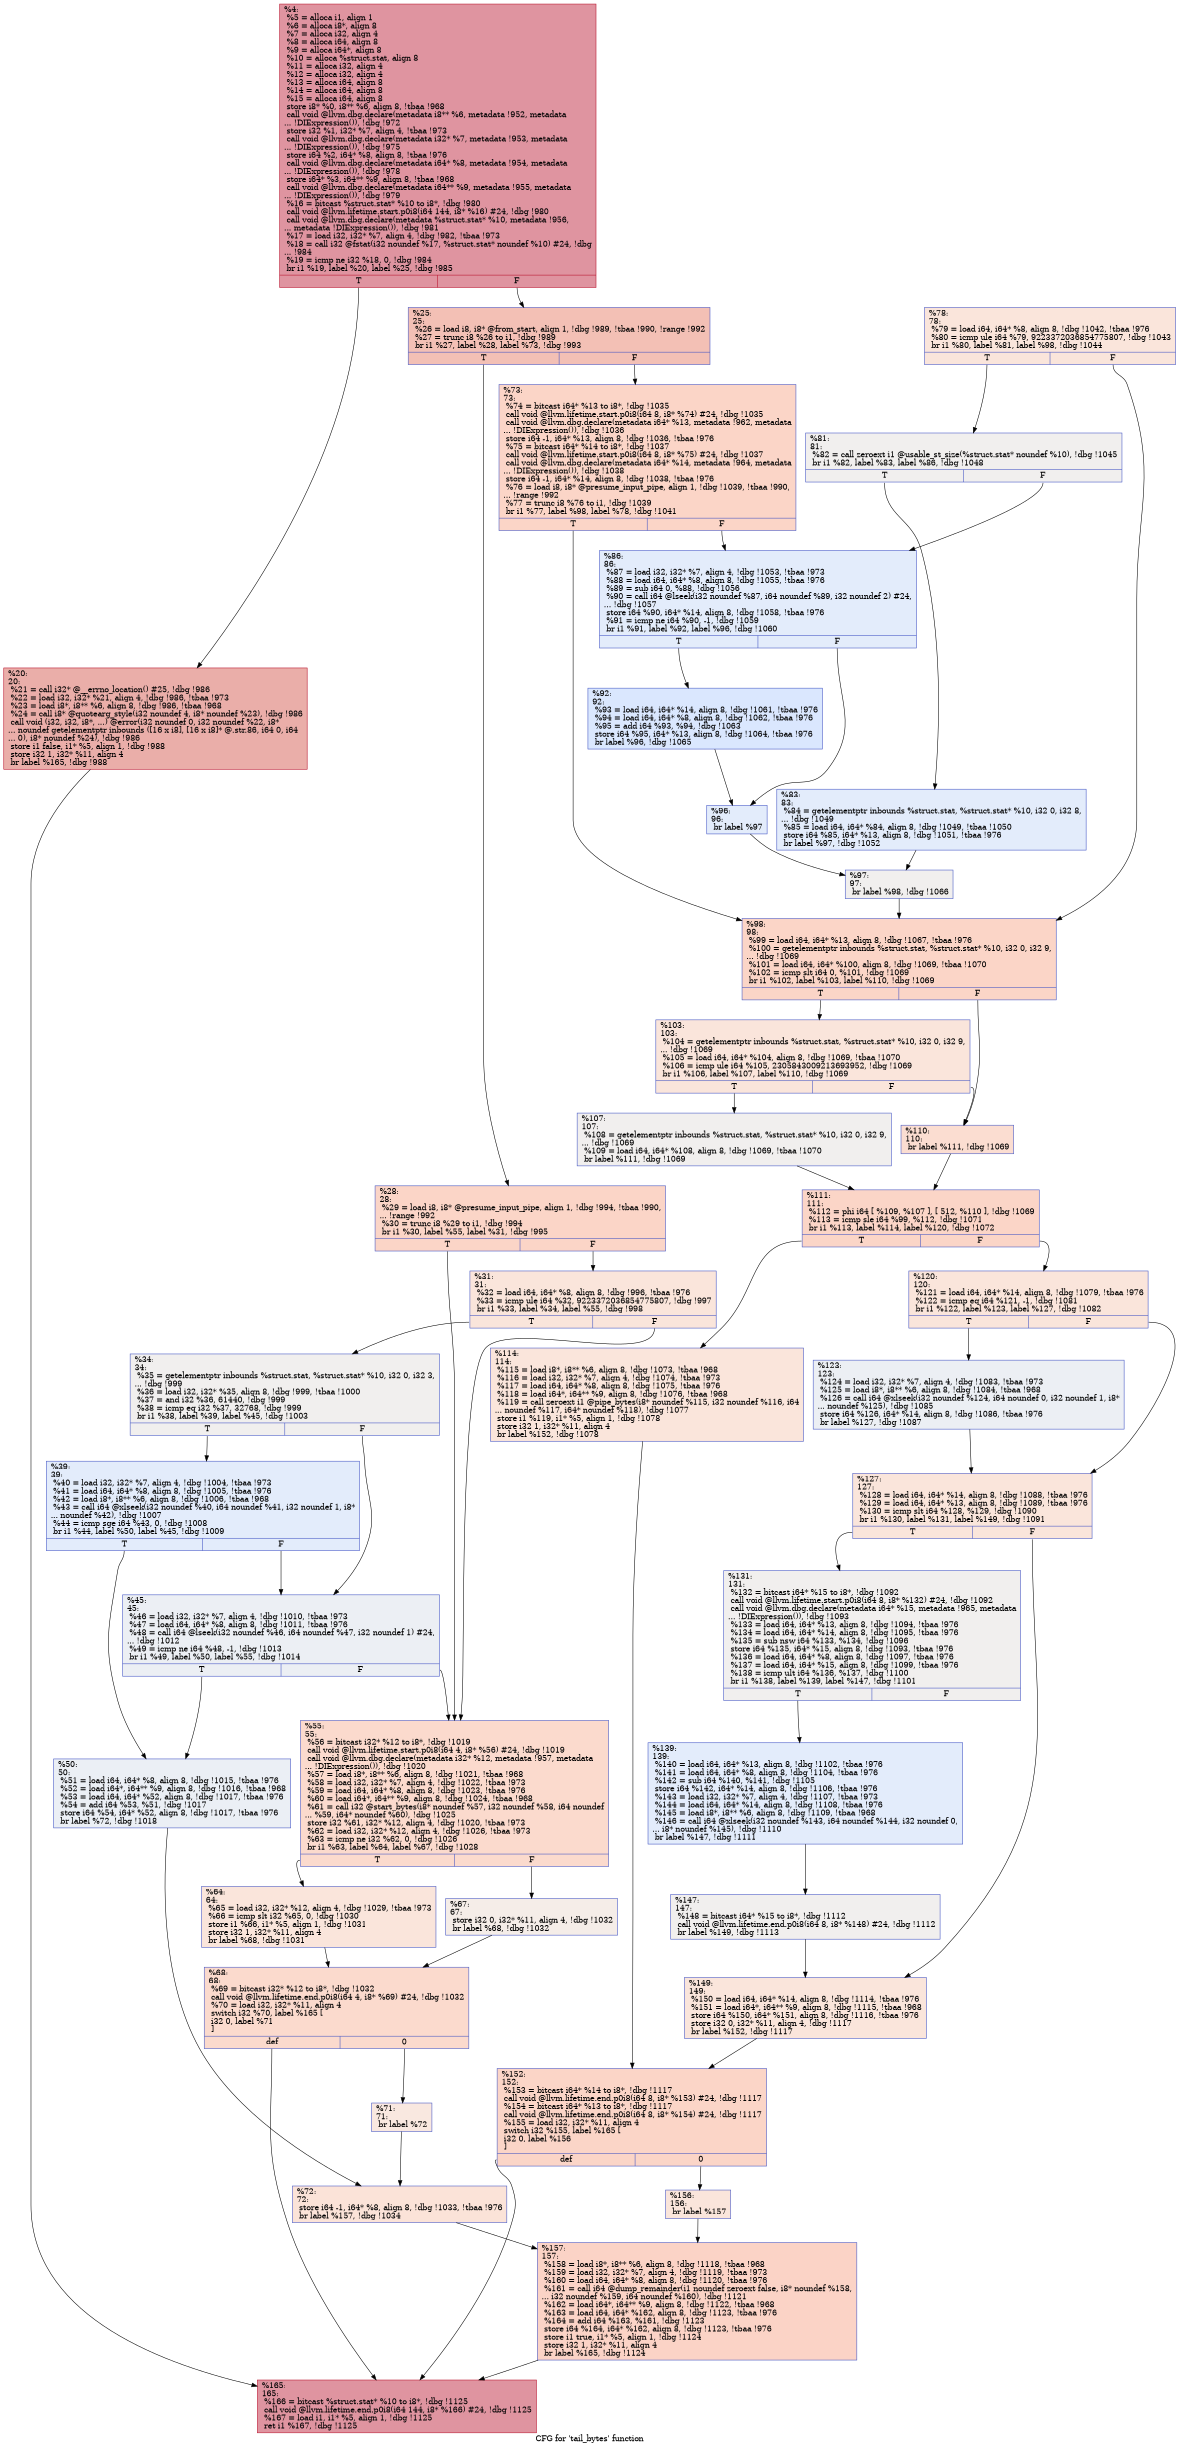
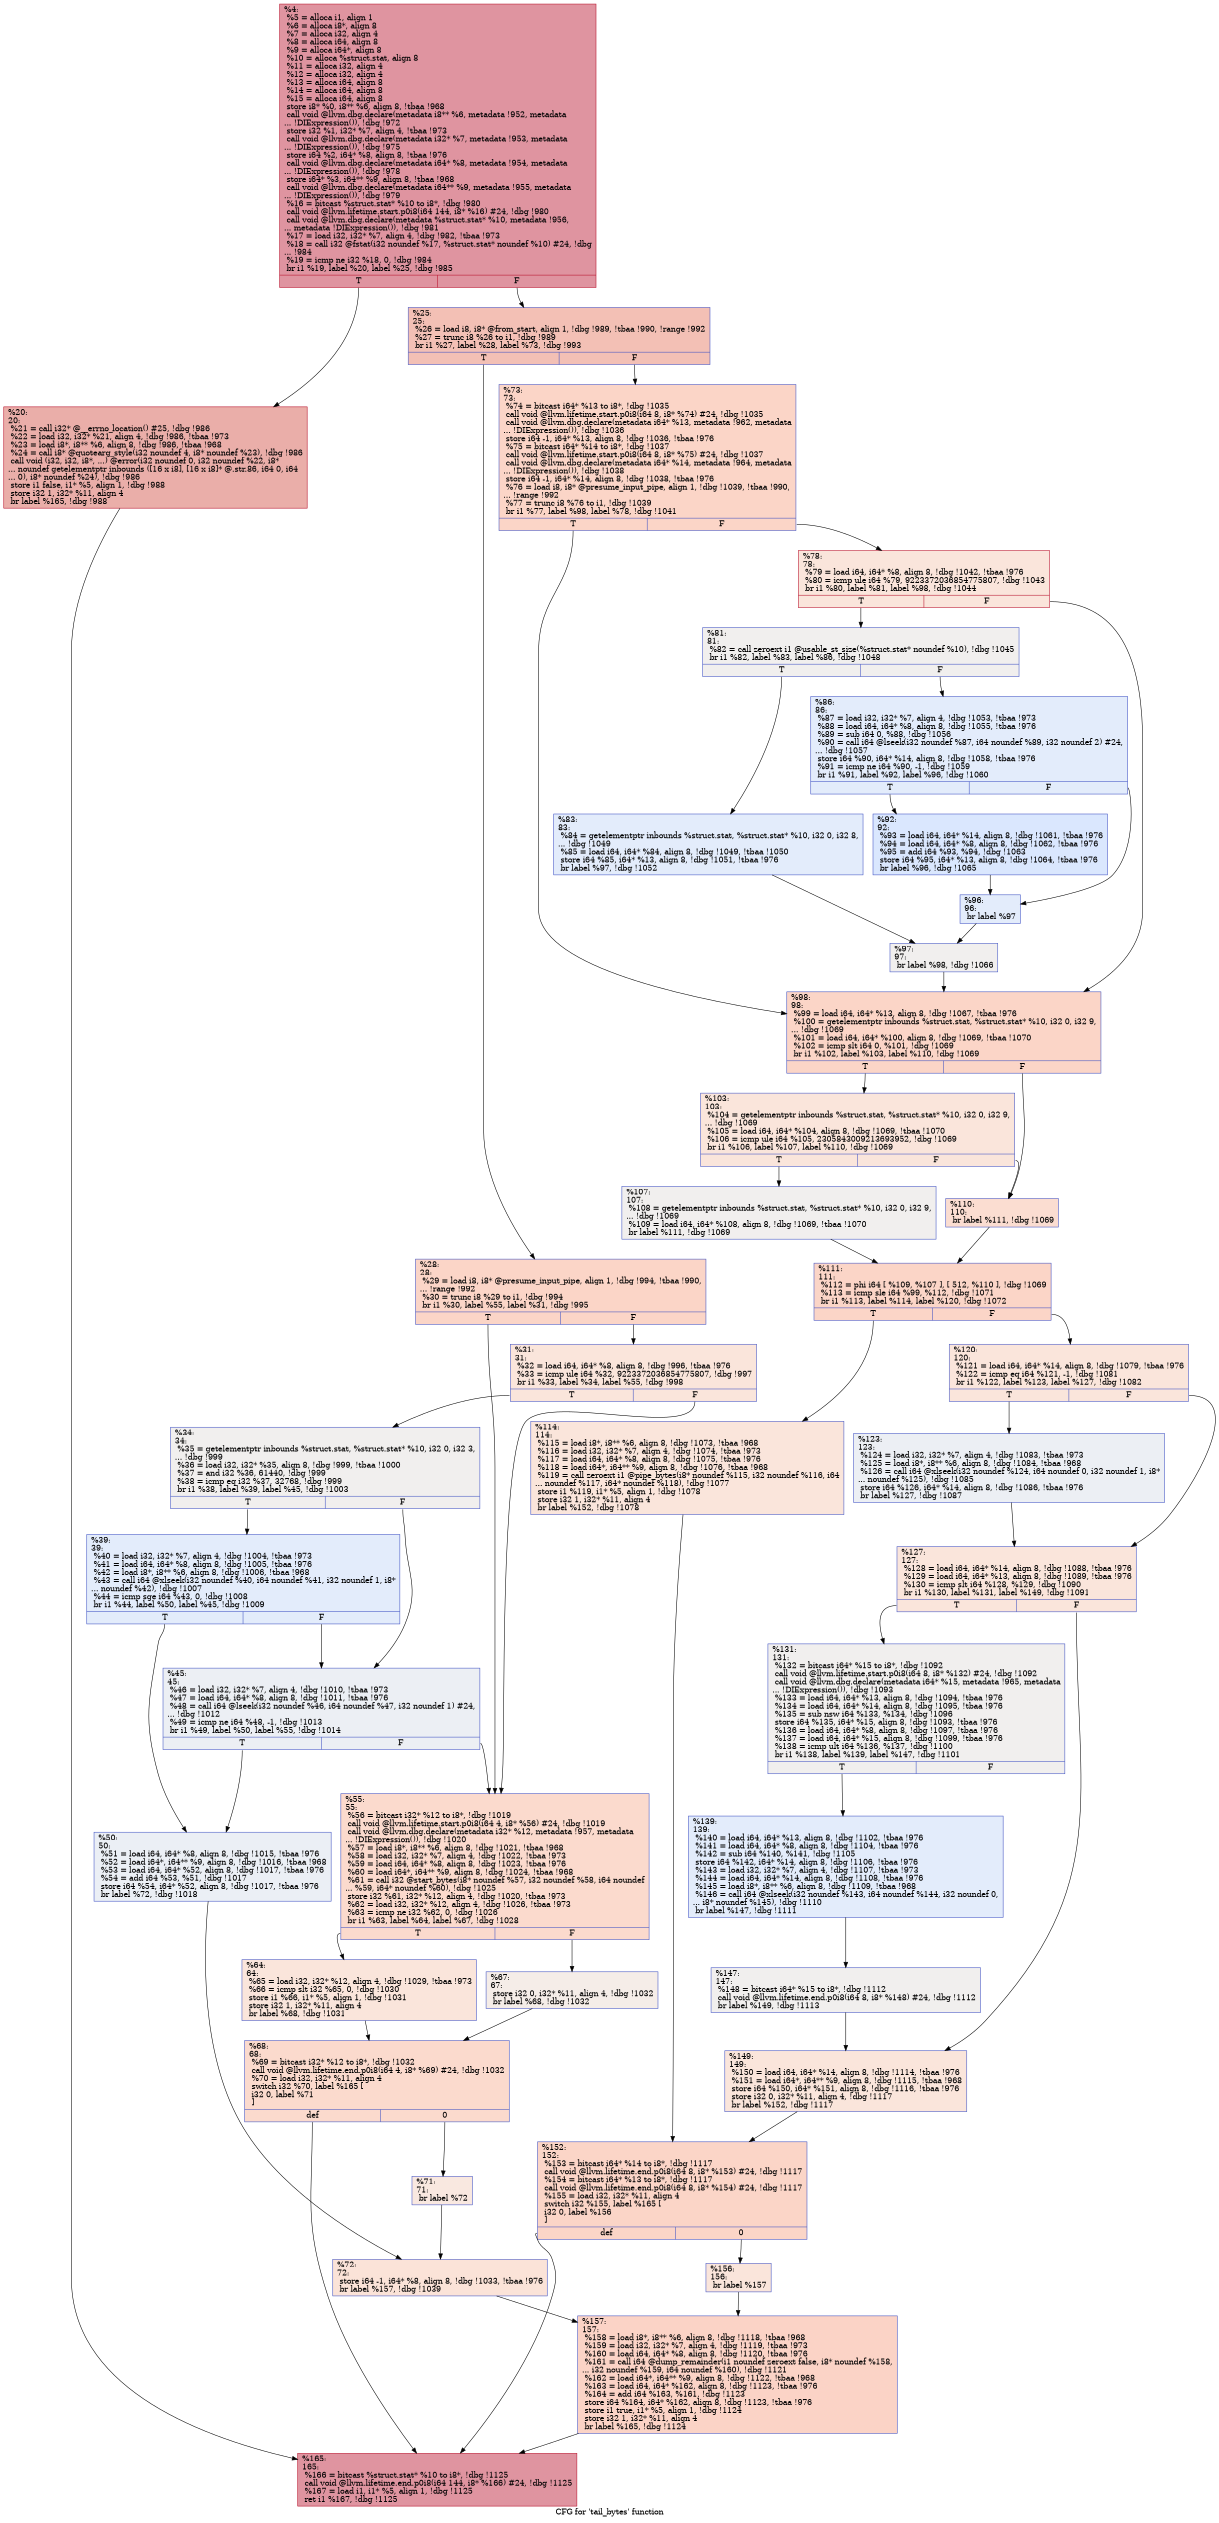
(1050, 336) -> (924, 579)
(722, 538) -> (838, 531)
(349, 2216) -> (389, 2289)
